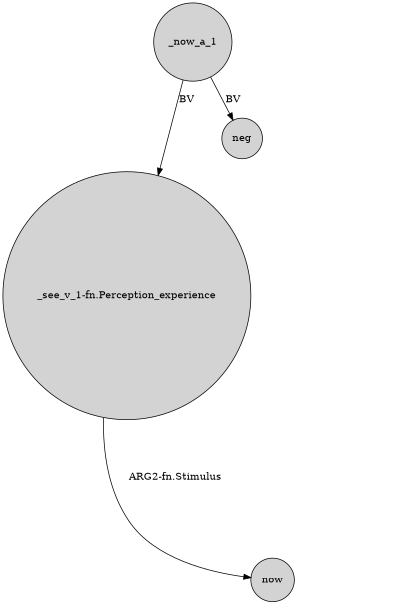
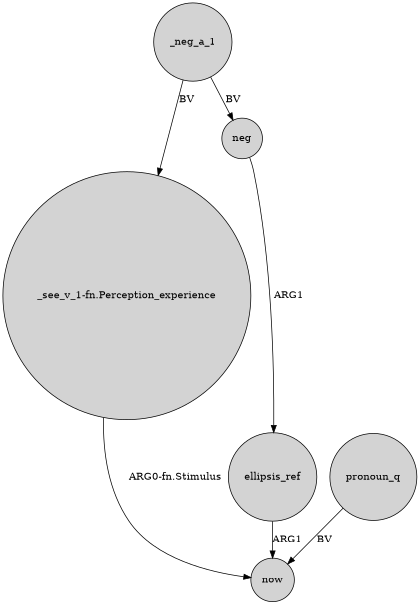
(193, 42) -> (193, 42)
(175, 477) -> (175, 477)
none -> (273, 477)
none -> (373, 477)
